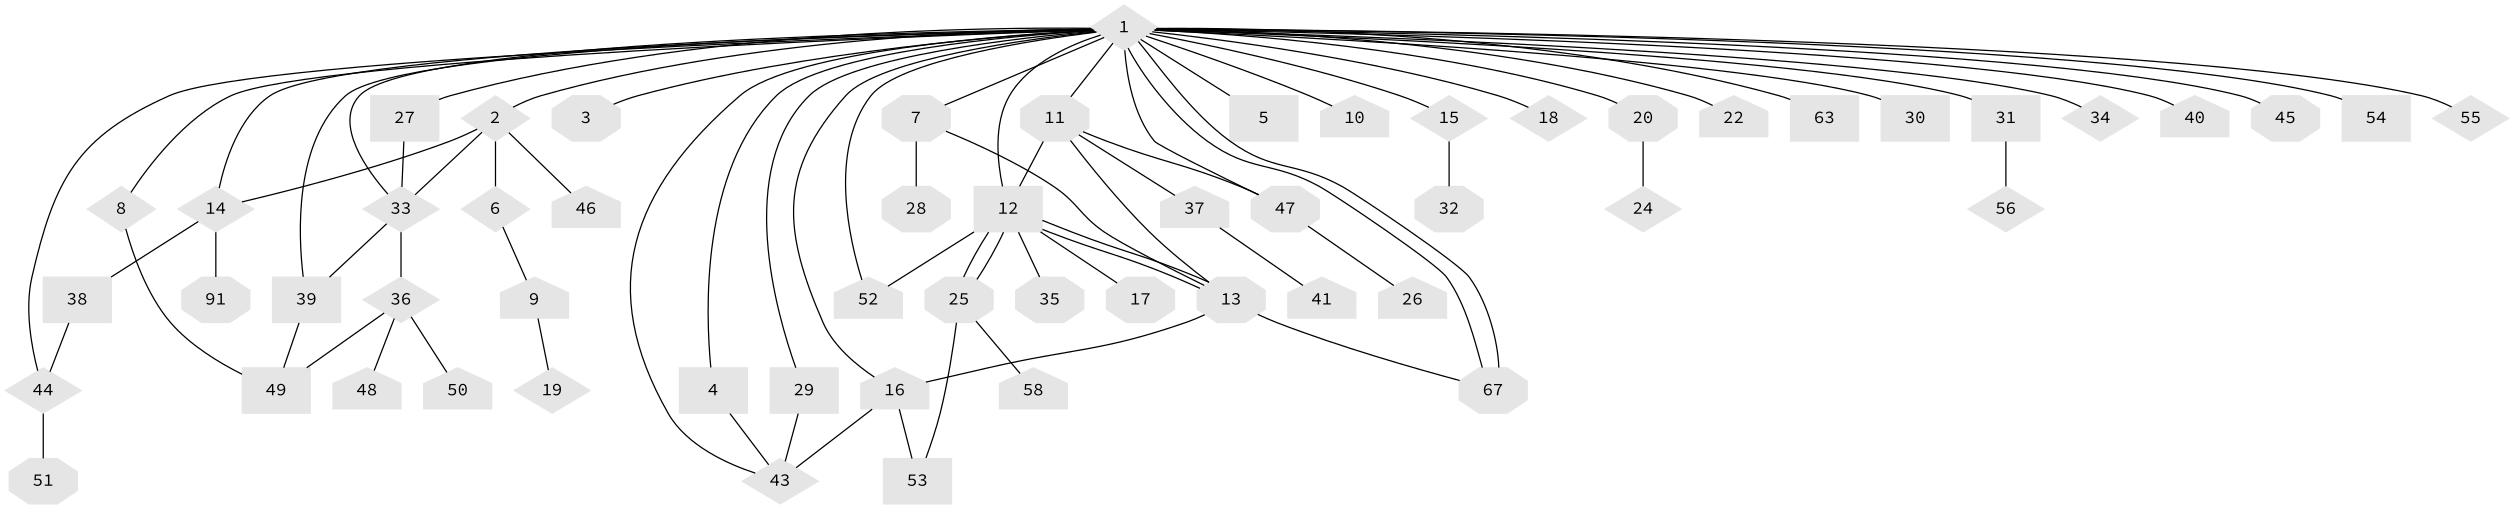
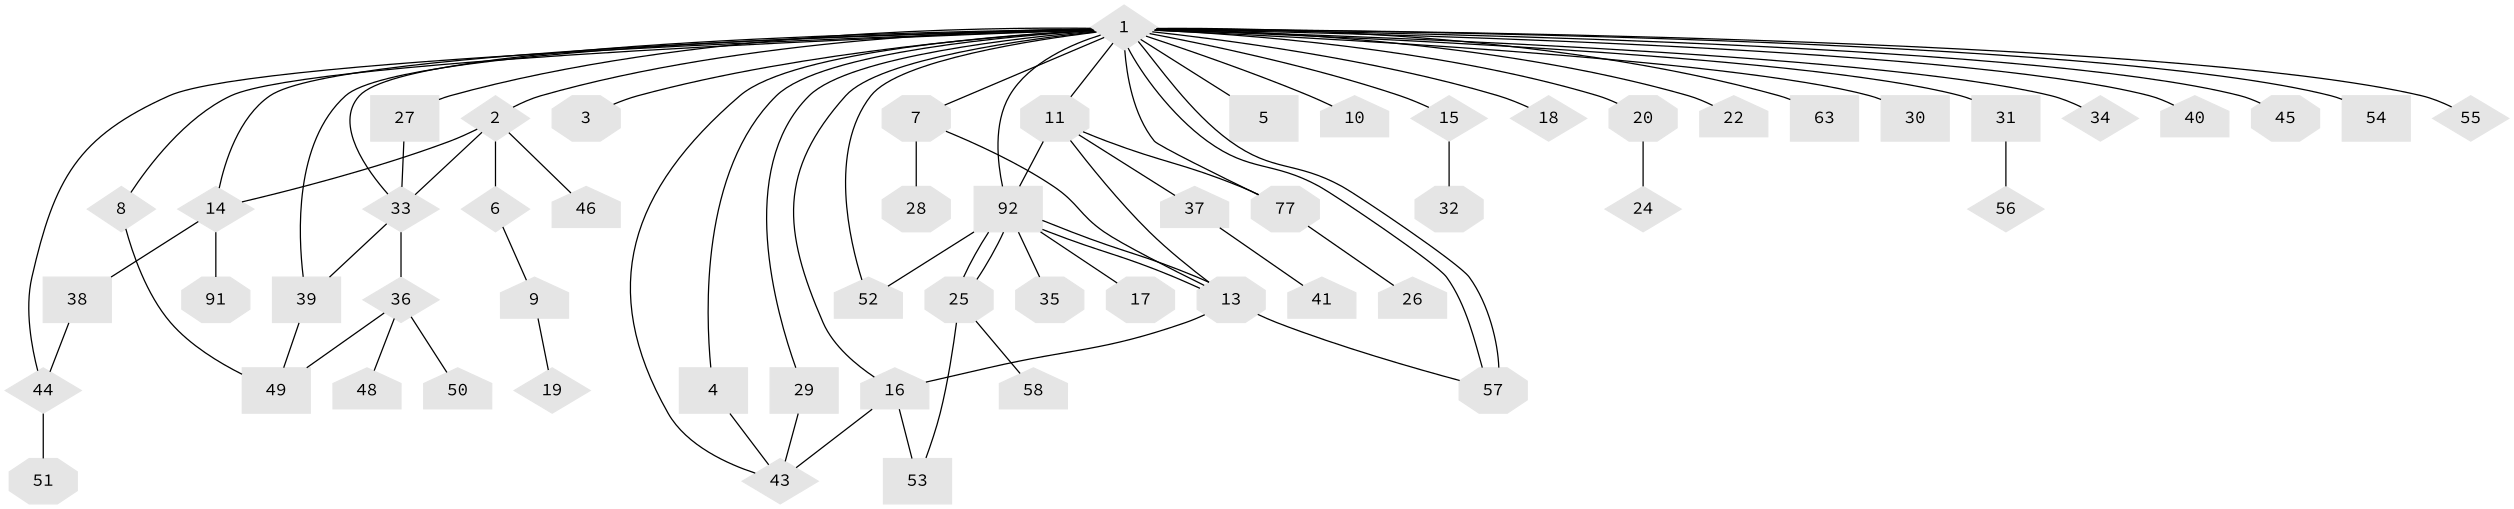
(1008, 209) -> (1008, 209)
(1285, 209) -> (1285, 209)
(1493, 391) -> (1493, 391)
